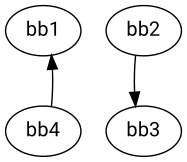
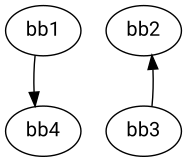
(134, 74) -> (153, 88)
(53, 88) -> (34, 74)
